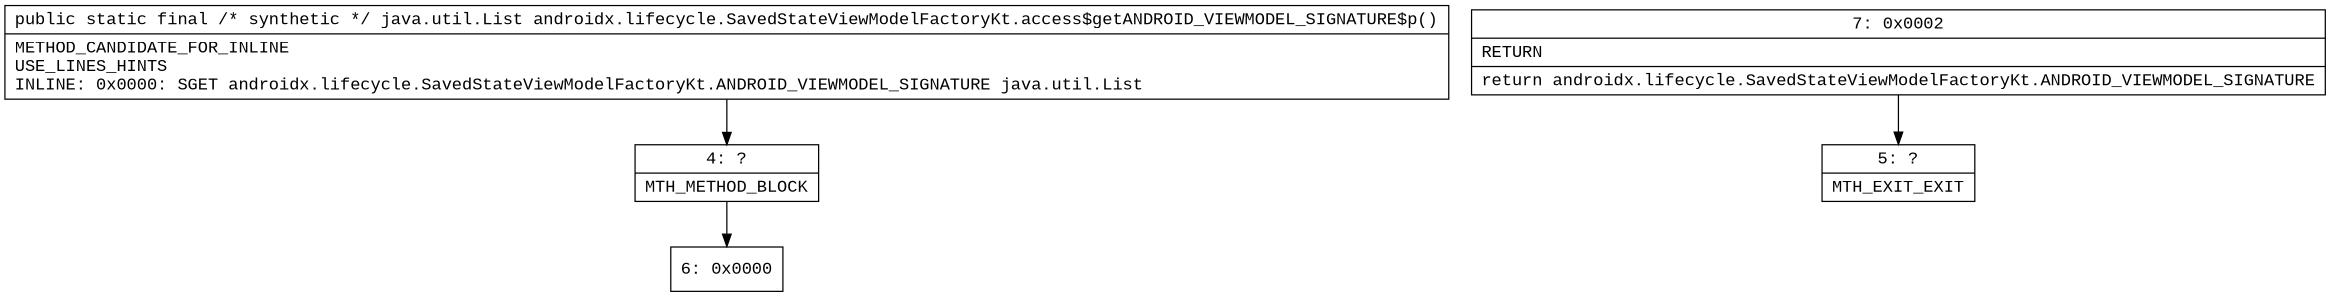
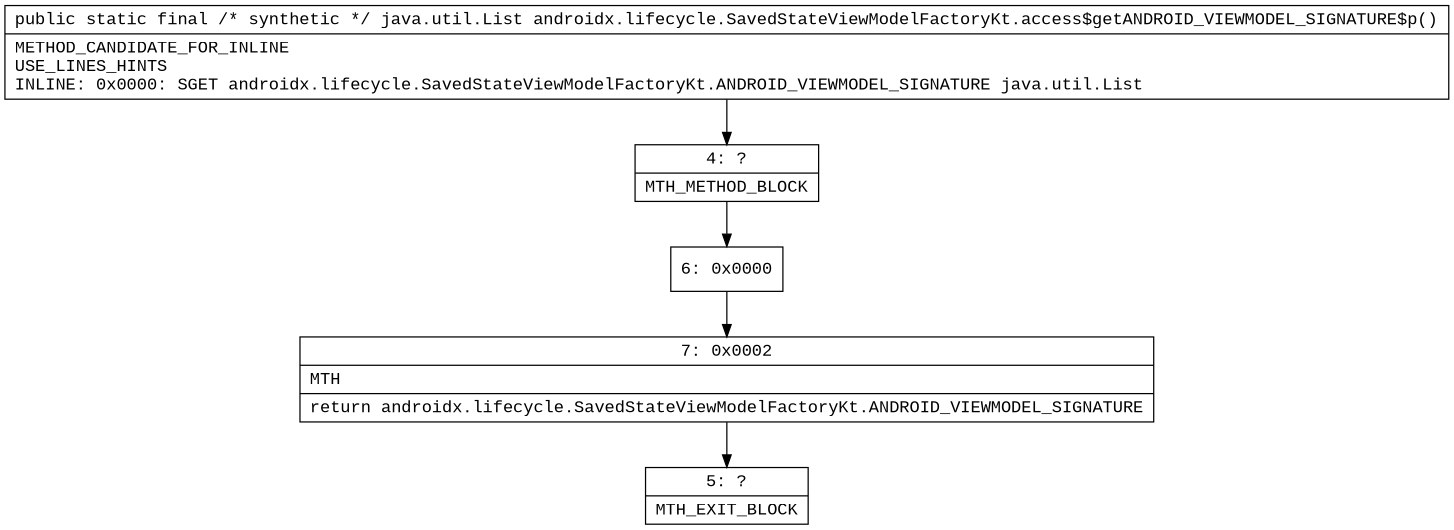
(1512, 52) -> (325, 379)
(1898, 187) -> (727, 509)
none -> (727, 308)
